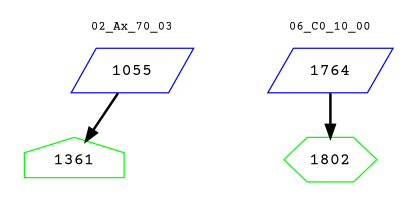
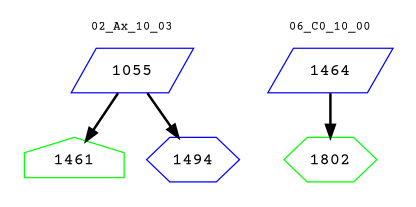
(132, 27) -> (132, 27)
(330, 71) -> (330, 71)
(74, 160) -> (74, 160)
none -> (193, 160)
